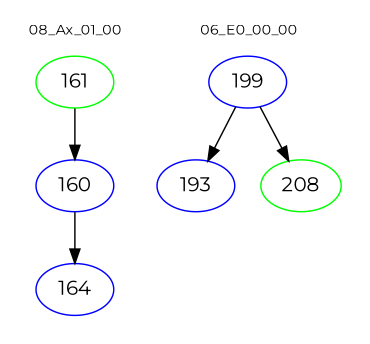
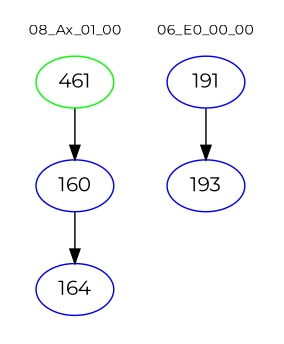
(75, 82) -> (75, 82)
(248, 82) -> (206, 82)
(301, 186) -> none
